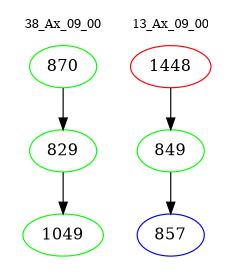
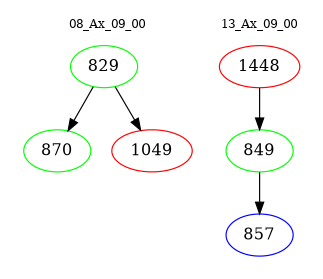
(63, 25) -> (108, 25)
(63, 103) -> (84, 104)
(63, 235) -> (152, 151)
